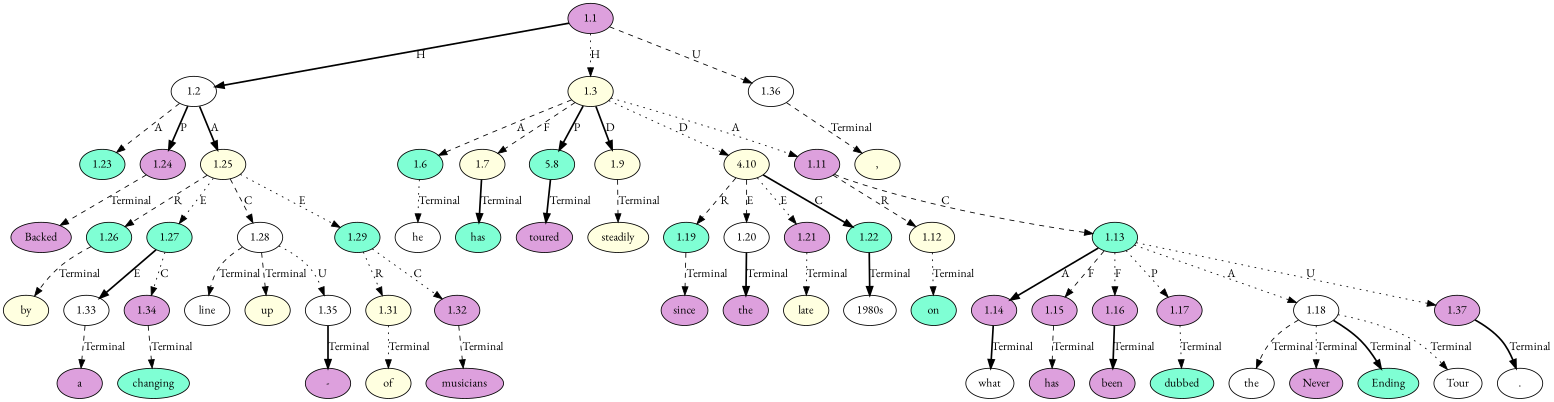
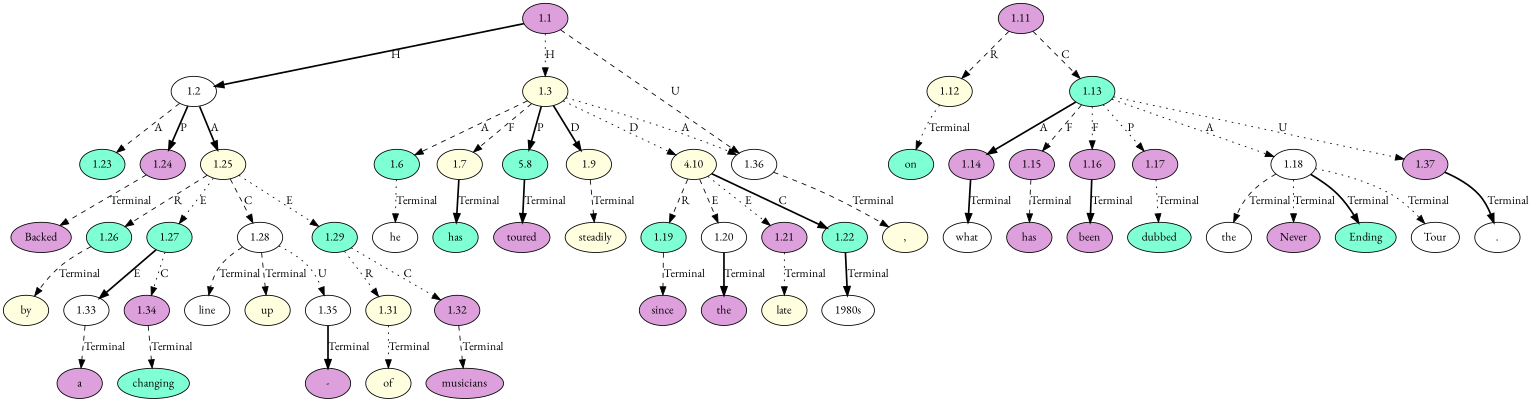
(701, 125) -> (648, 122)
